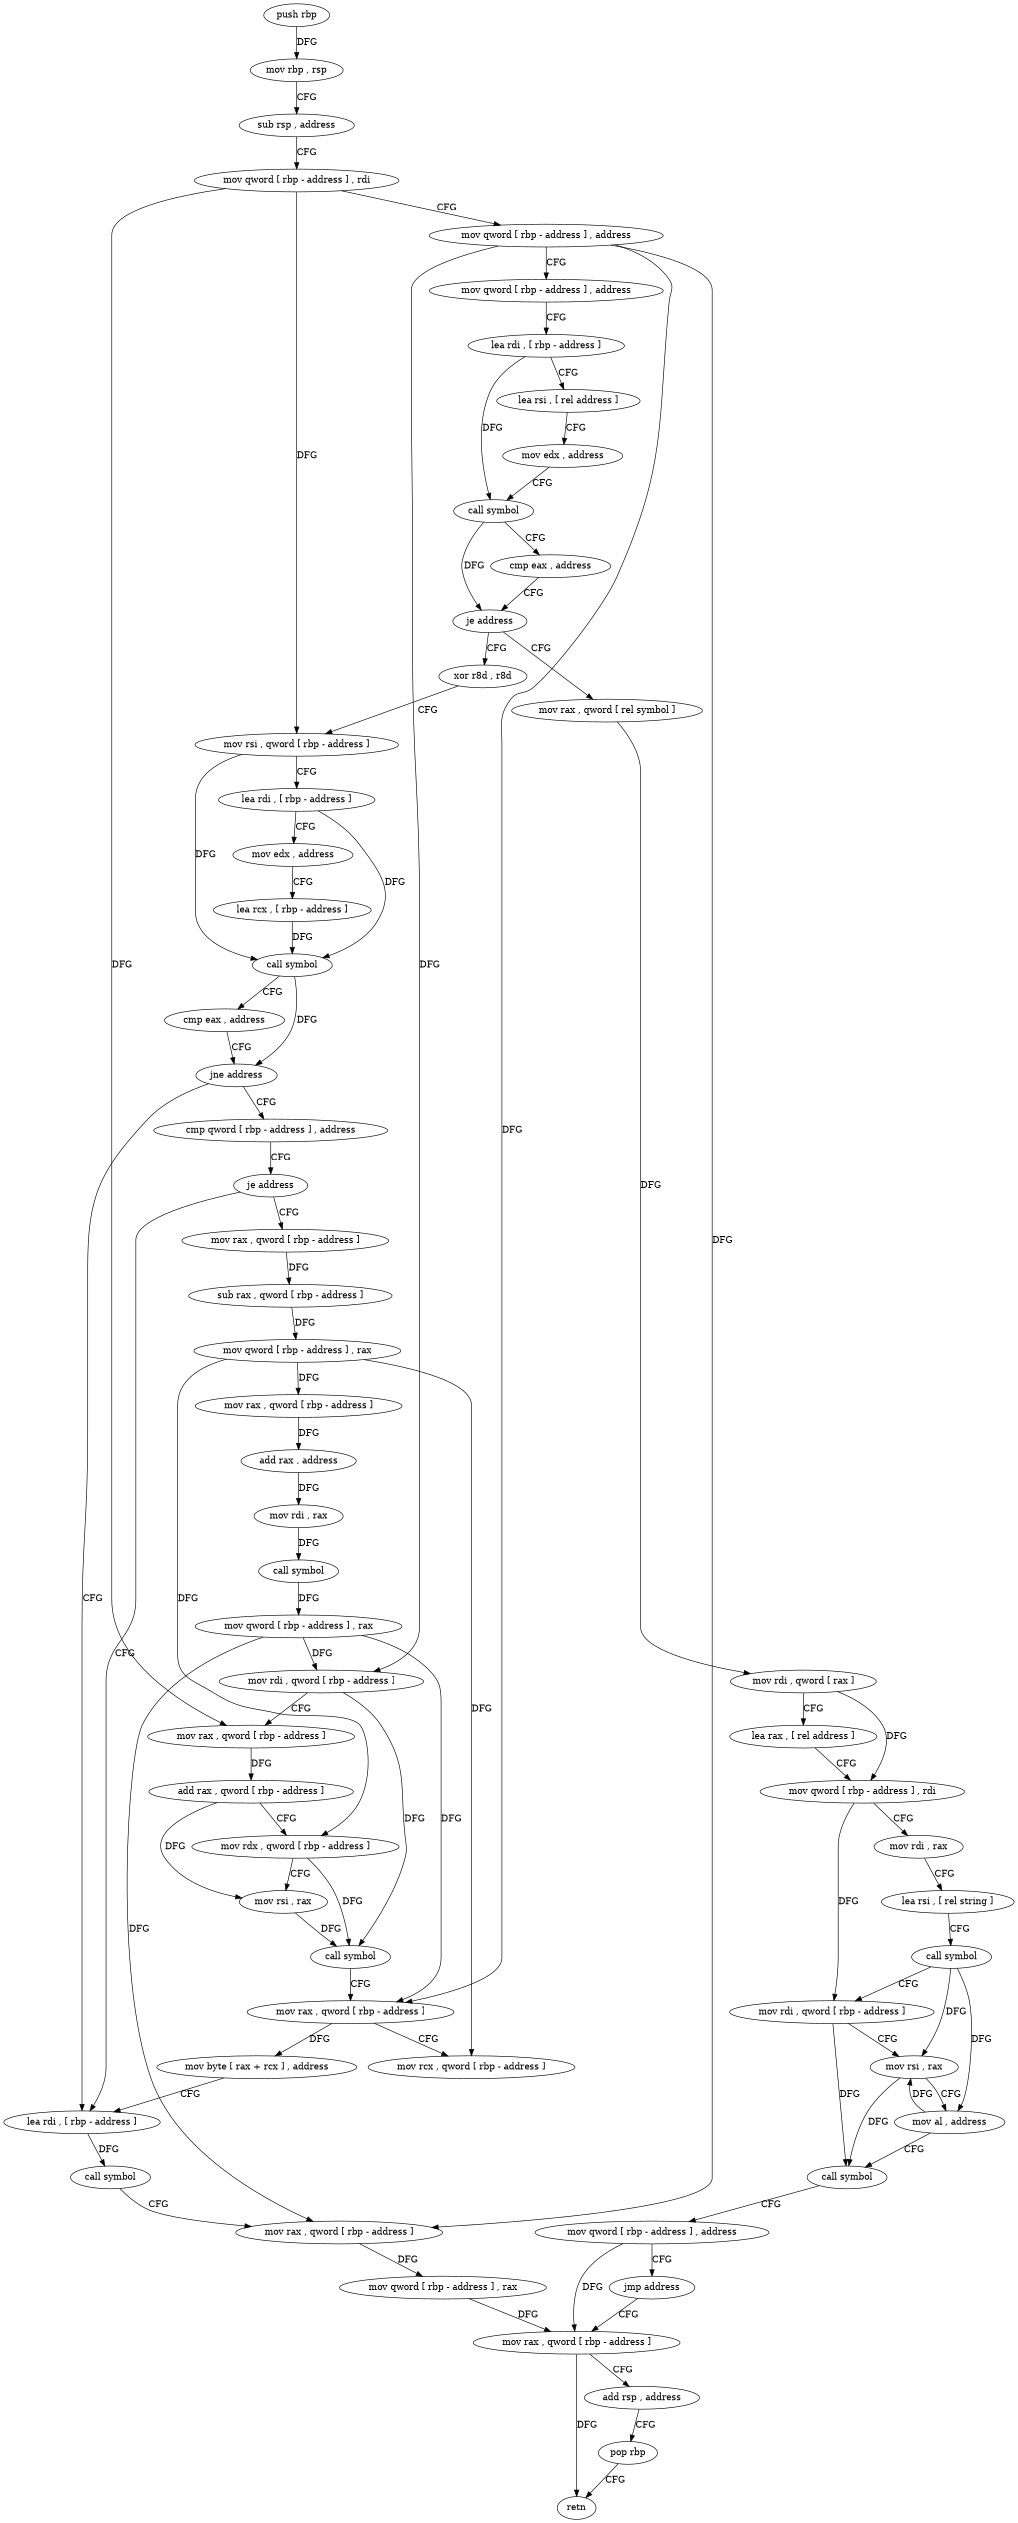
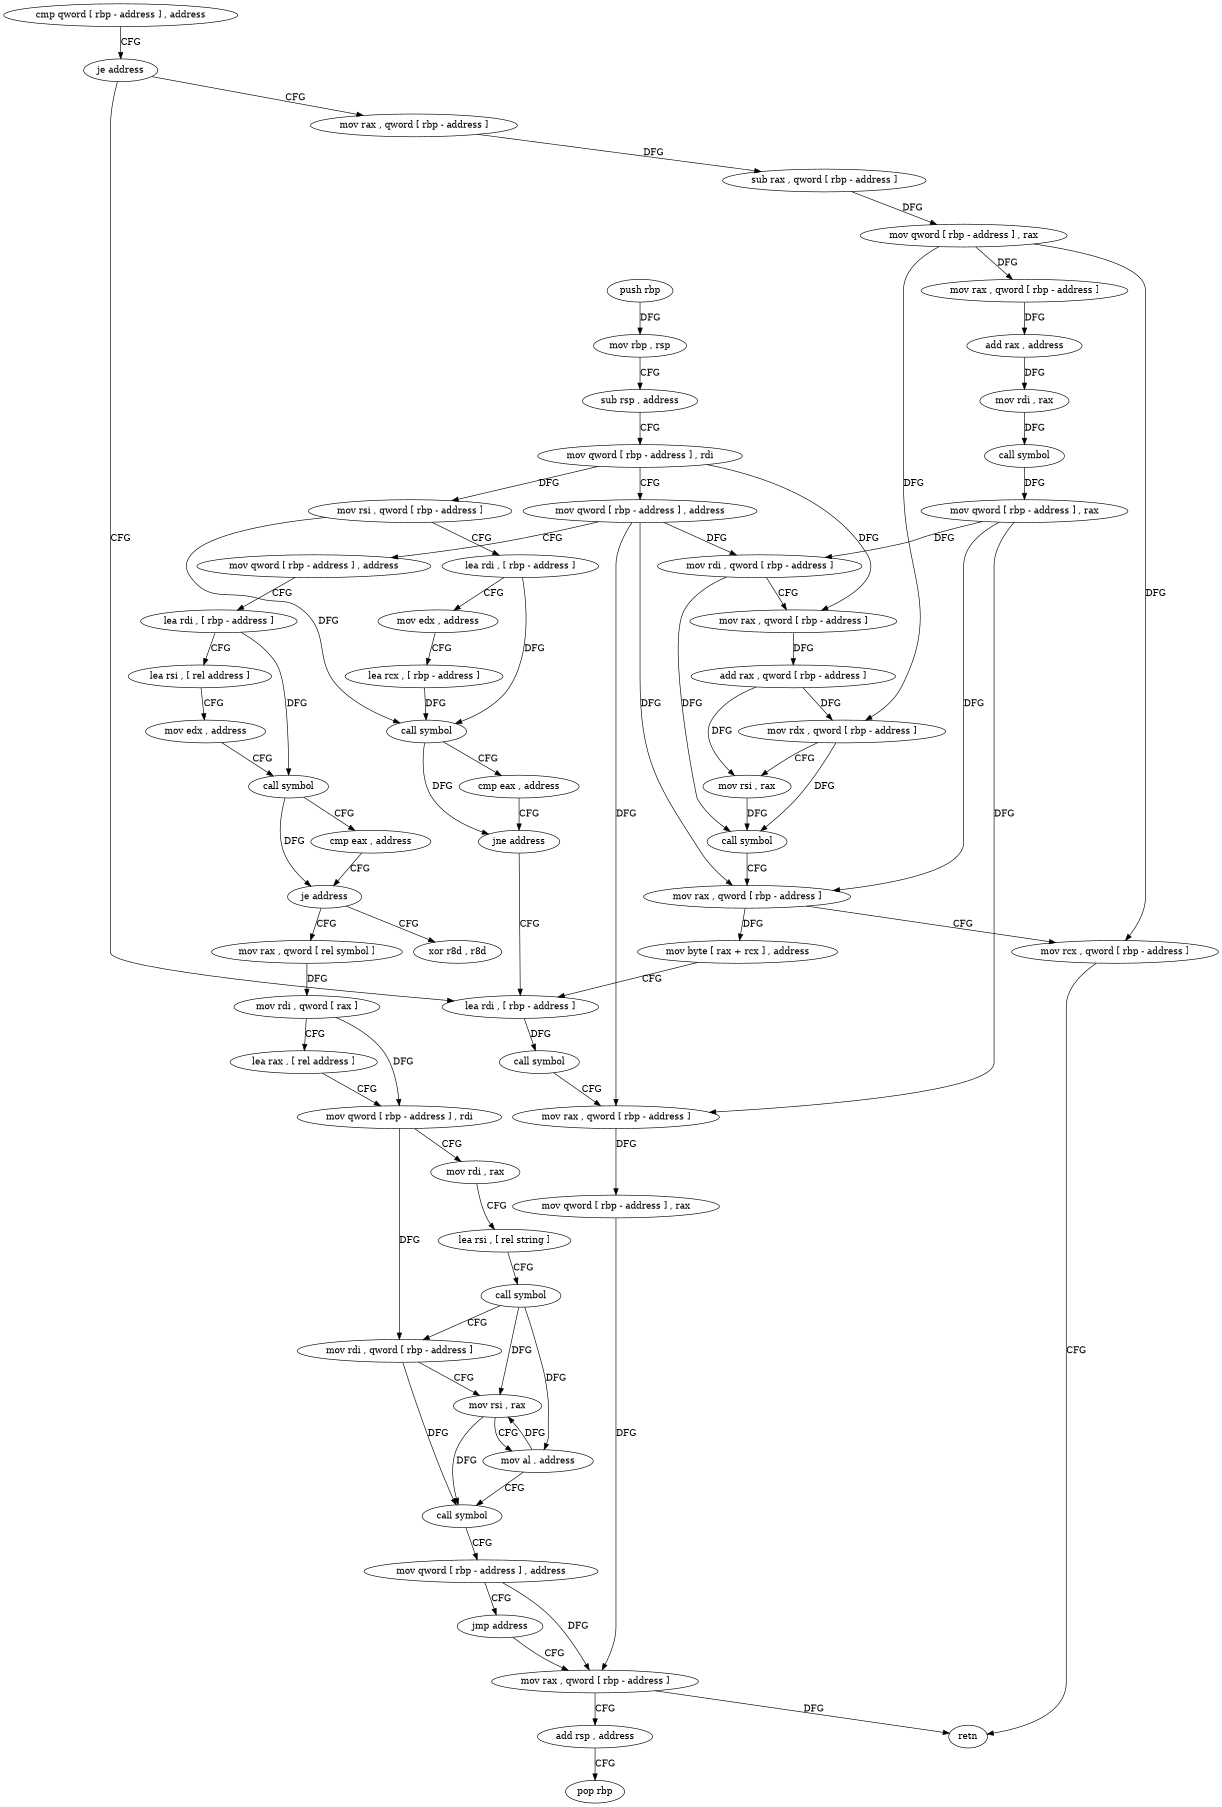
(395, 709) -> none
(252, 1100) -> none
(287, 1819) -> (831, 704)
(604, 2478) -> (1066, 1365)
